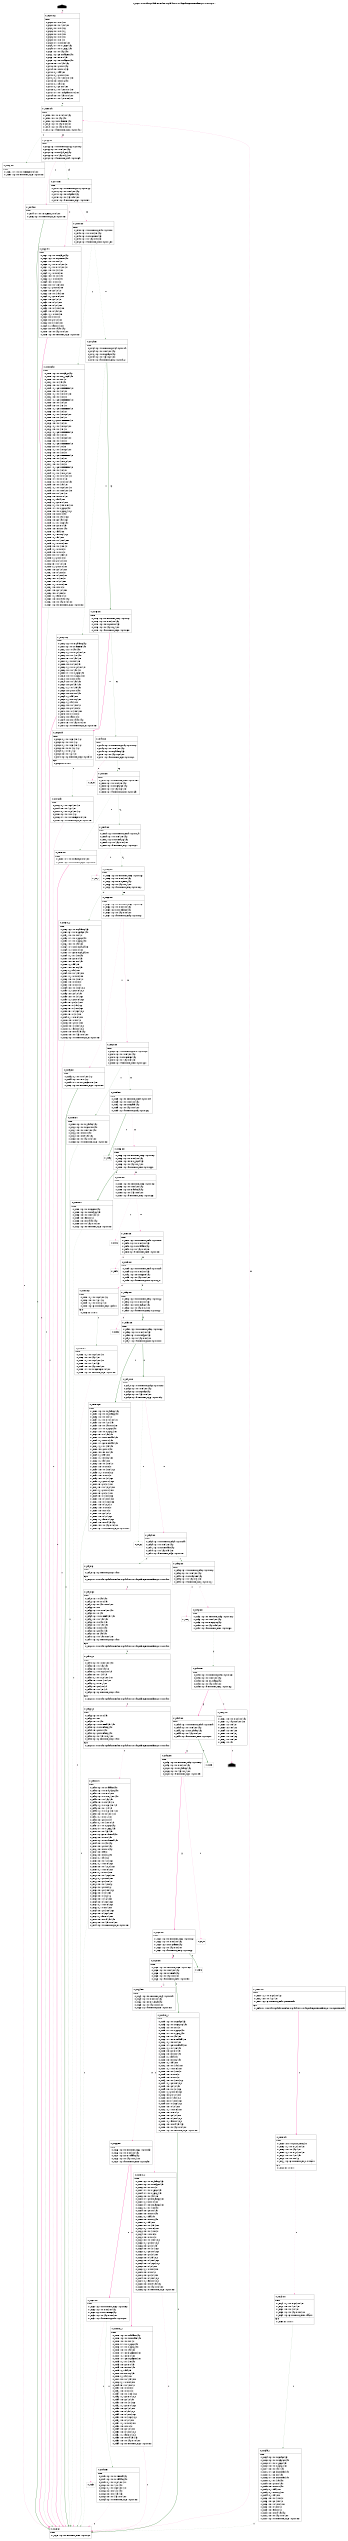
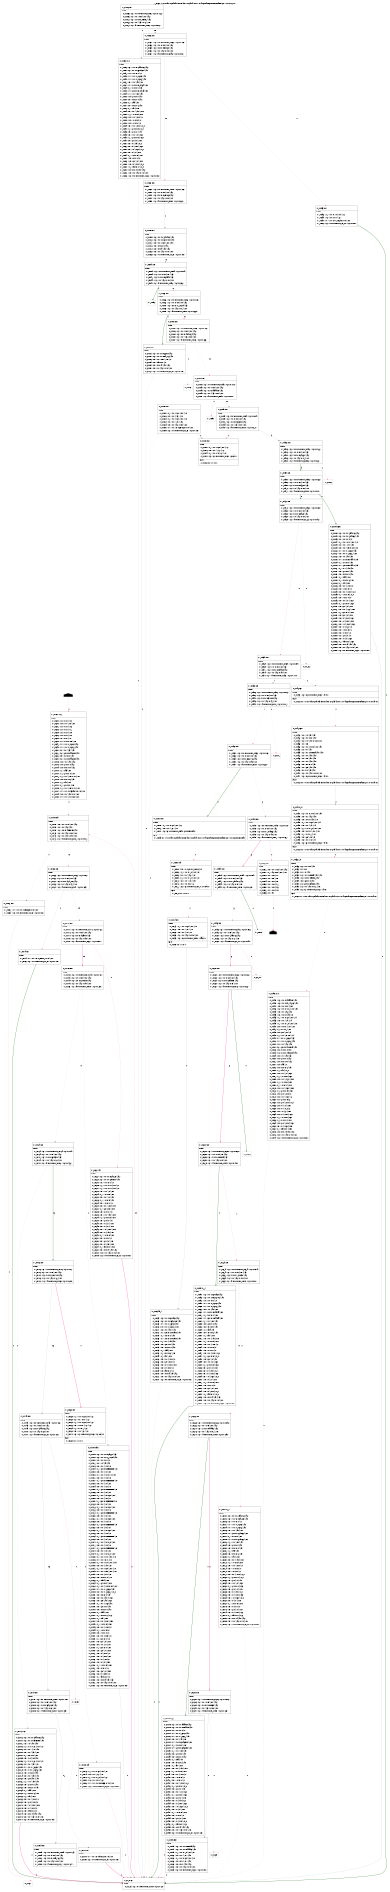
(82, 212) -> (83, 955)
none -> (224, 792)
(121, 857) -> none
(129, 1077) -> (165, 259)
(97, 1330) -> (199, 436)
(298, 2072) -> (196, 850)
(131, 2245) -> (196, 1576)
